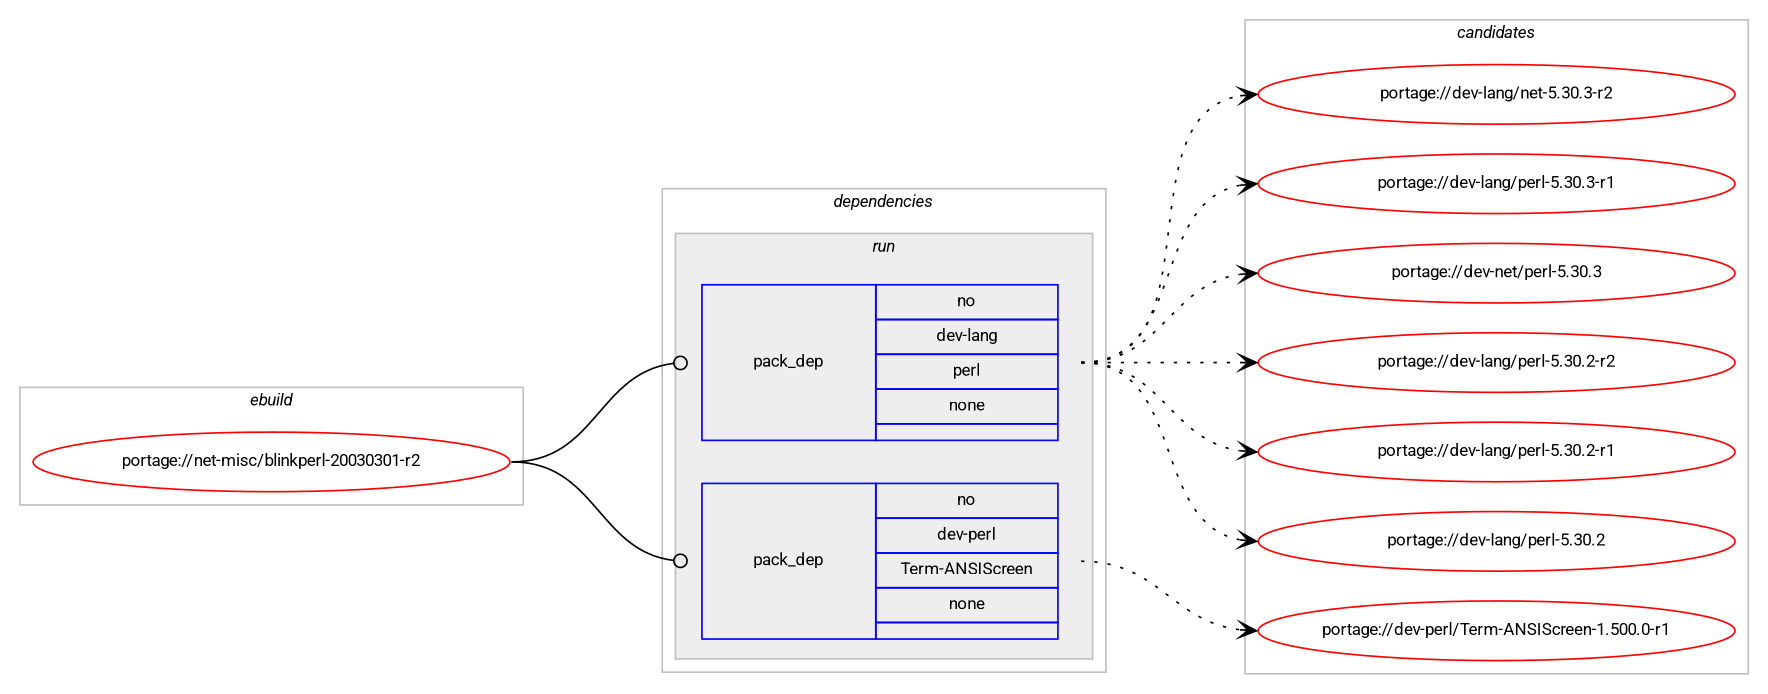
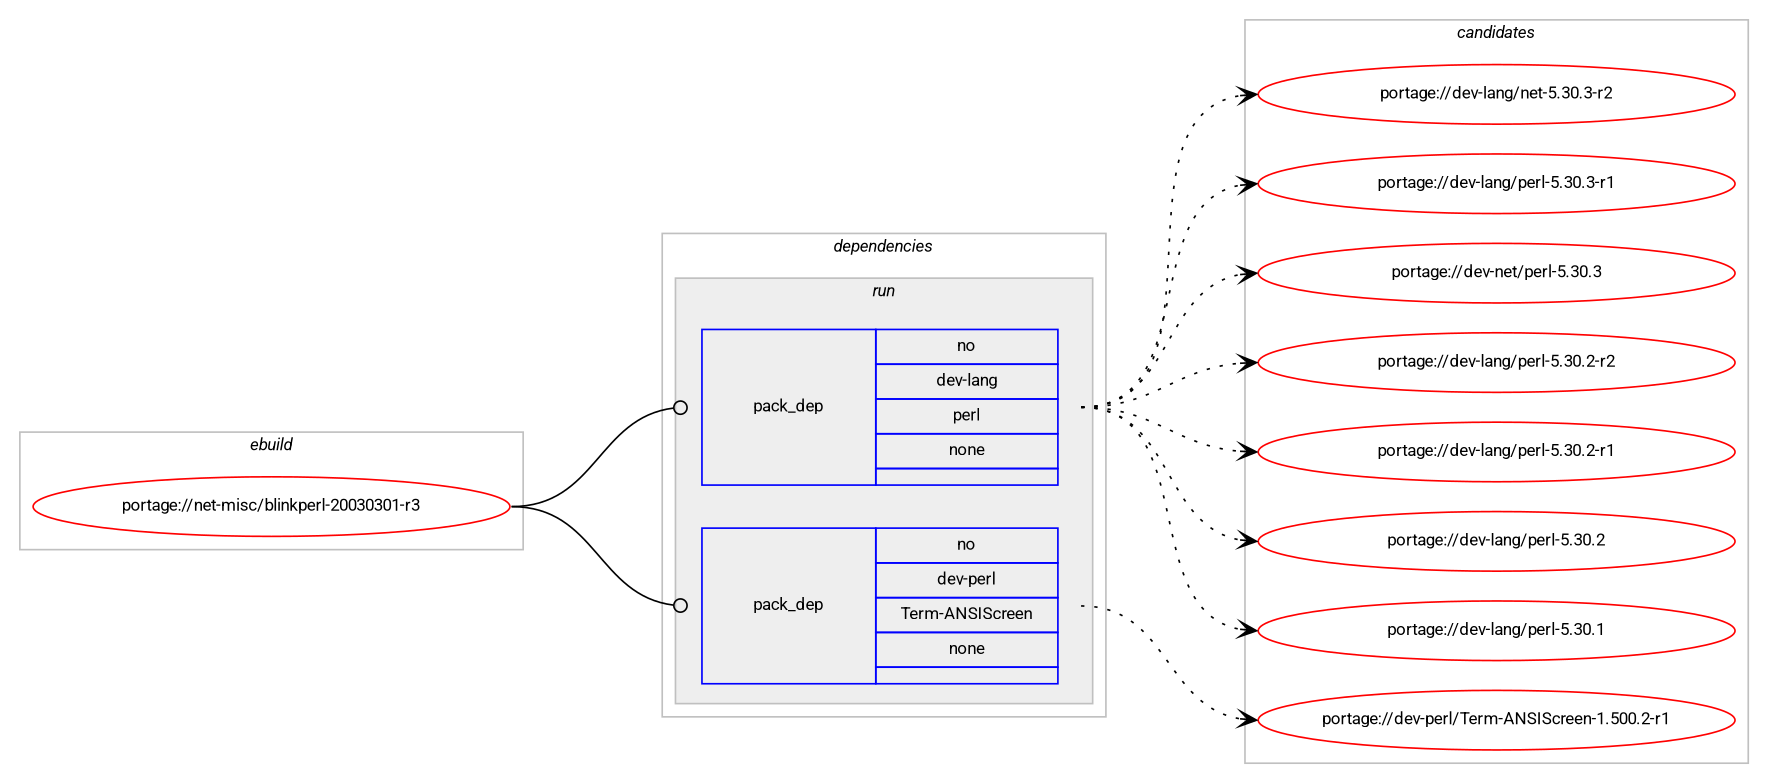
(272, 462) -> (272, 507)
none -> (1497, 631)
(1497, 631) -> (1497, 720)
